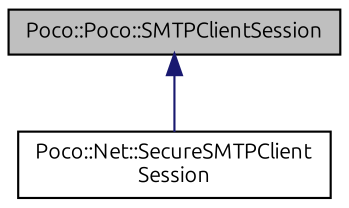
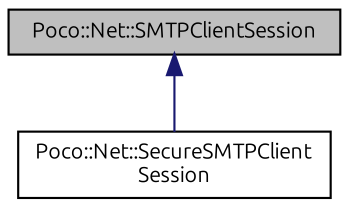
(174, 32) -> (174, 32)
